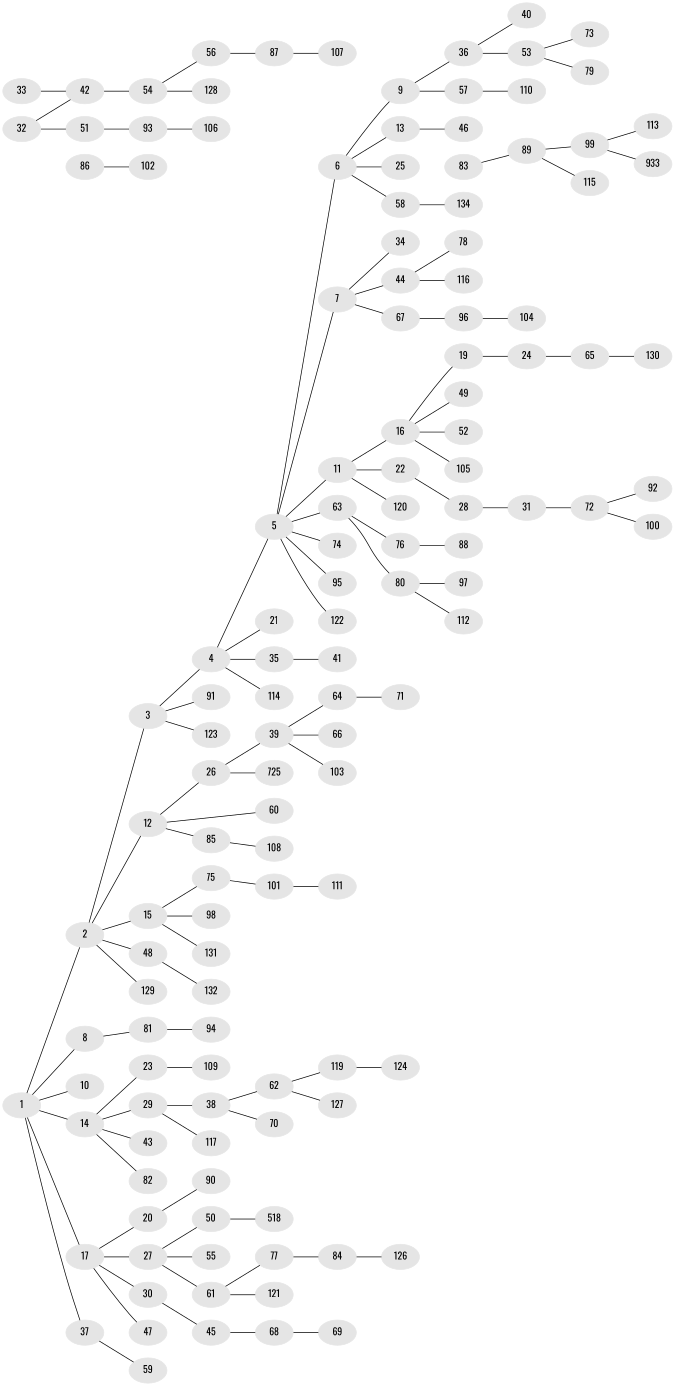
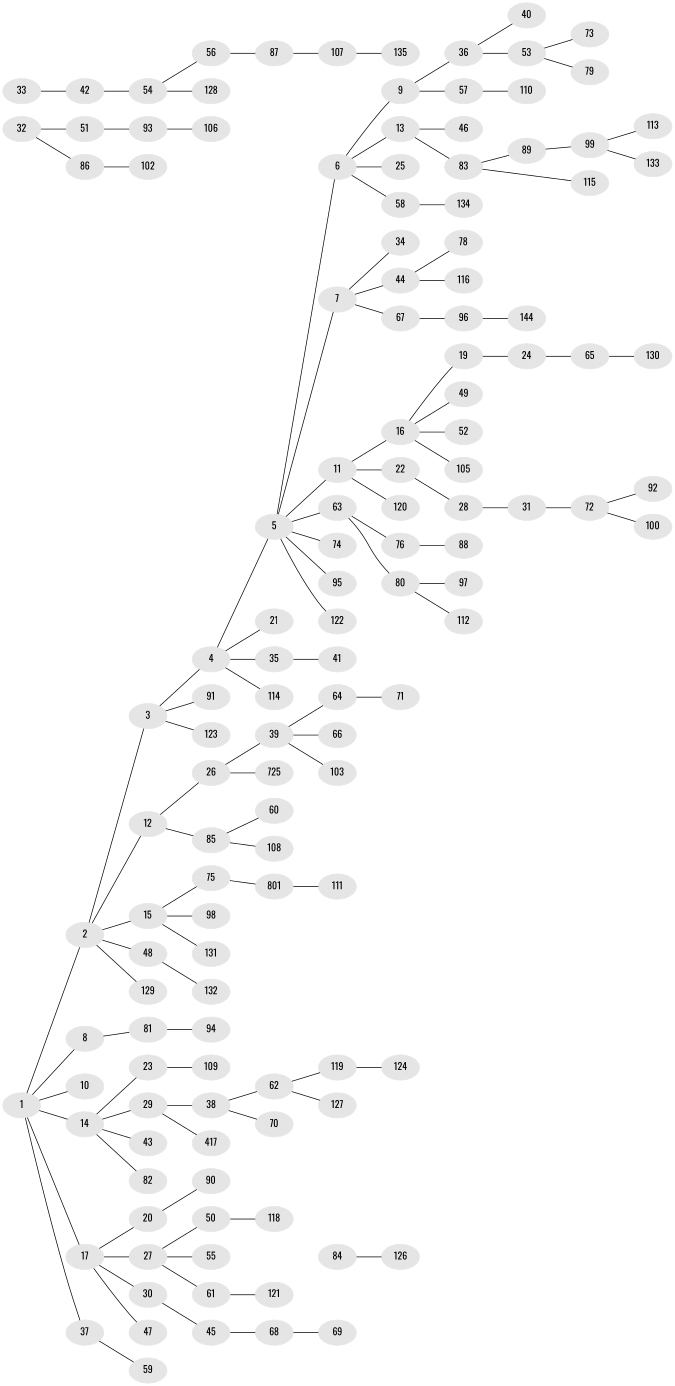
none -> (400, 53)
(53, 110) -> (53, 148)
none -> (432, 148)
(653, 164) -> (653, 164)
(558, 167) -> (527, 175)
(527, 318) -> (527, 318)
(211, 817) -> (243, 826)
(274, 887) -> (274, 887)
(211, 1143) -> (211, 1143)
(274, 1219) -> (274, 1219)
(274, 1257) -> none
